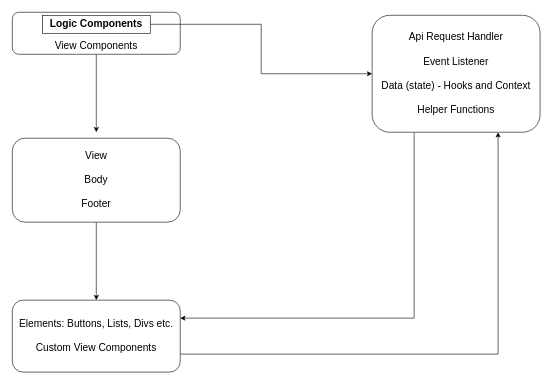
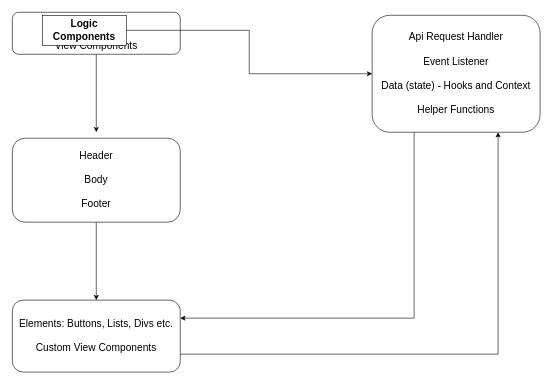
(96, 24) -> (84, 30)
(96, 180) -> (96, 180)
